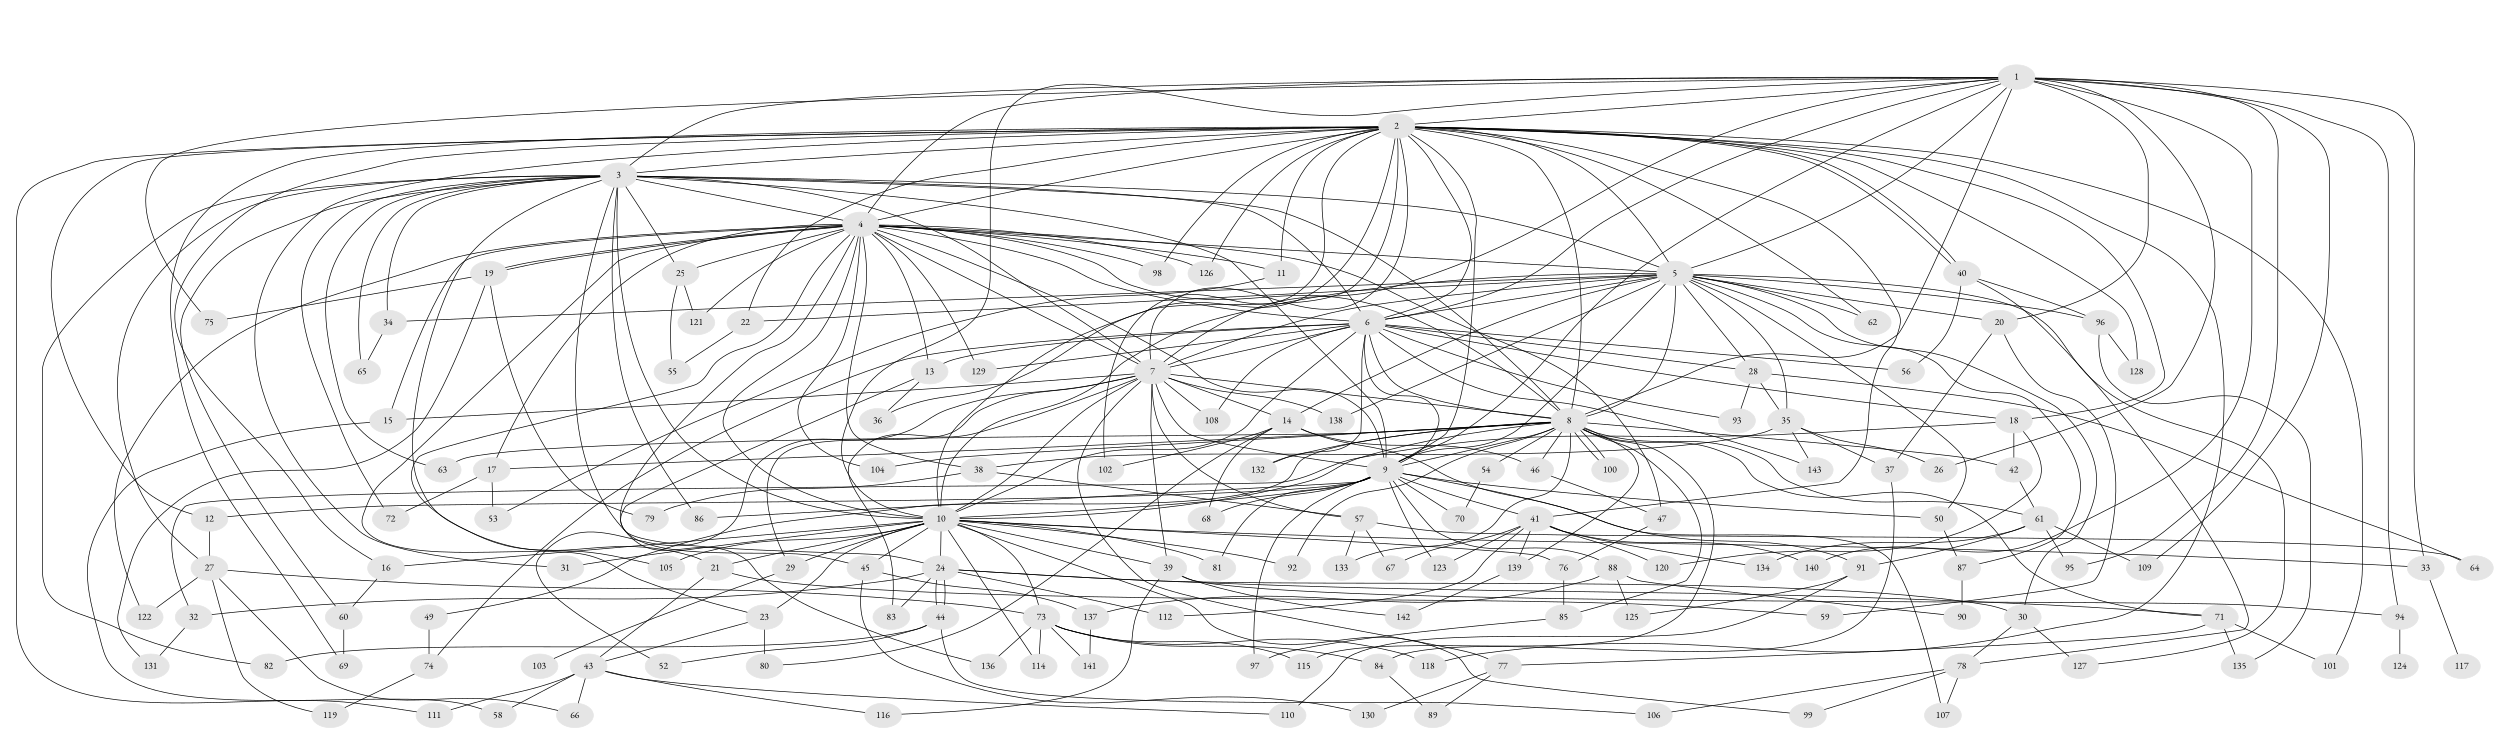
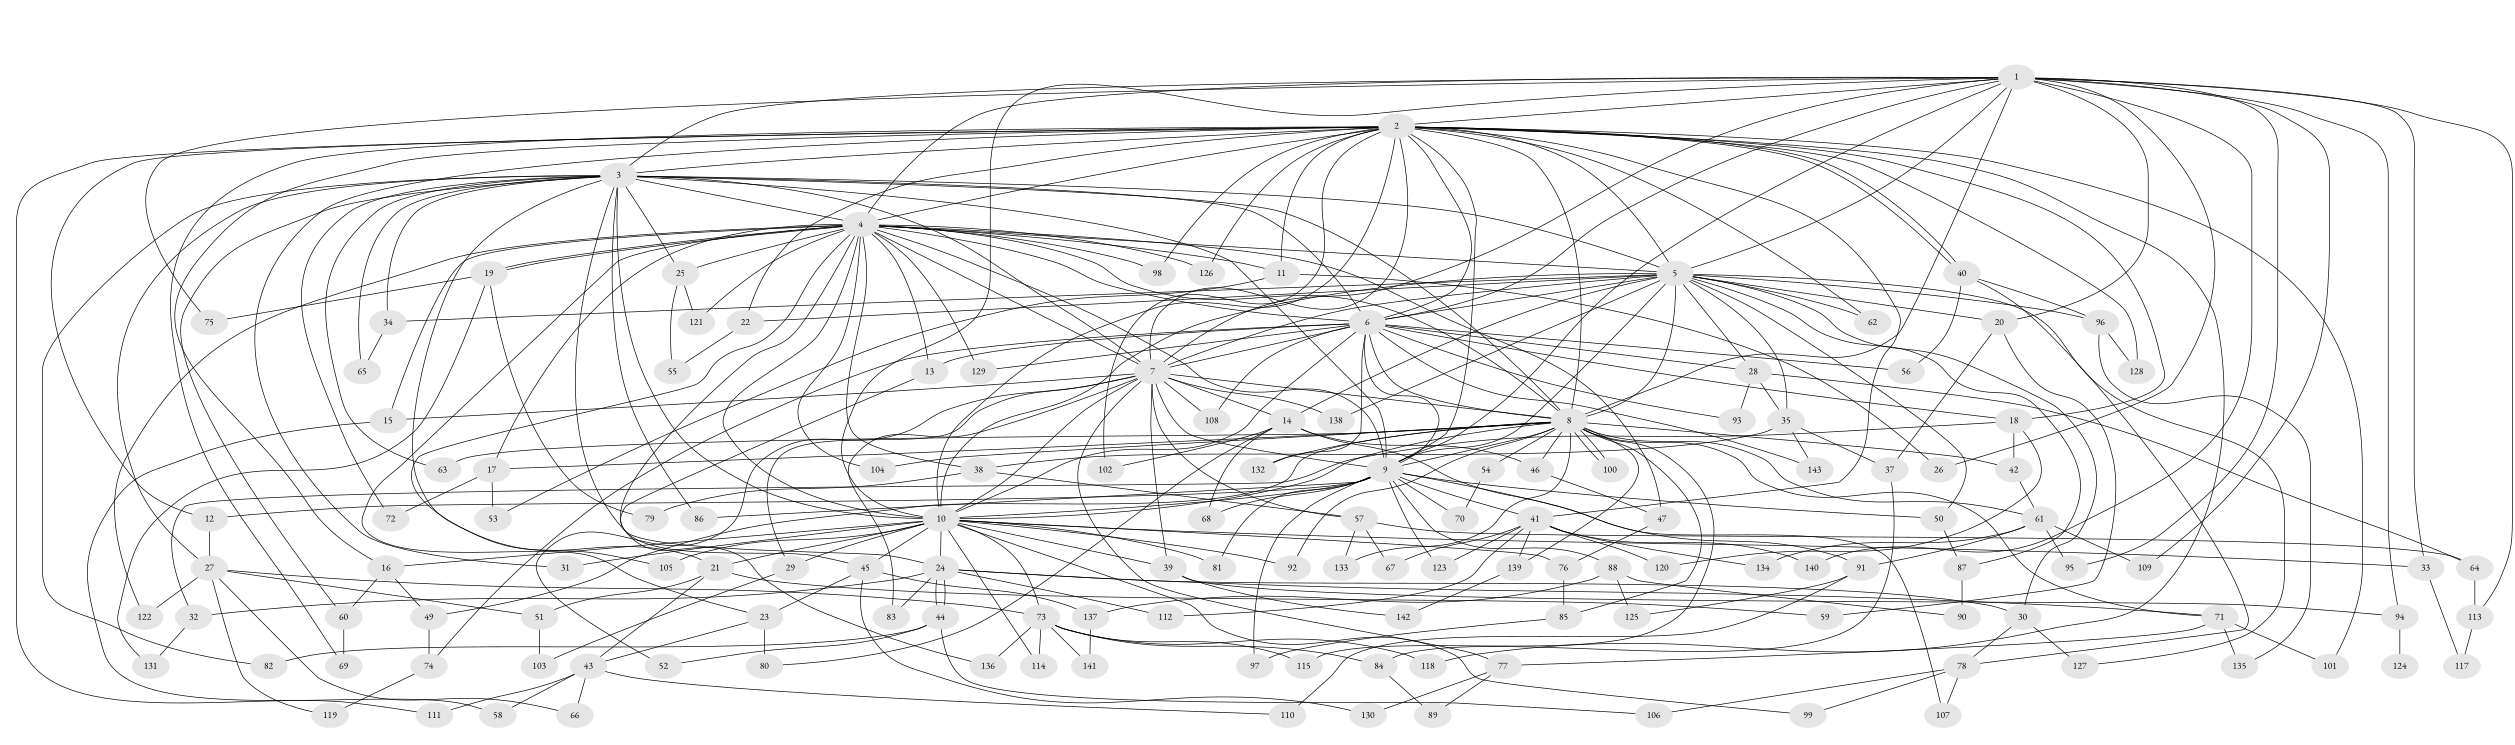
(878, 421) -> none
(1844, 441) -> (1615, 312)
(855, 548) -> (804, 598)
none -> (408, 593)
none -> (539, 617)
none -> (2475, 617)
(883, 715) -> none
